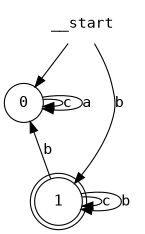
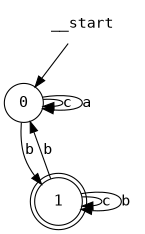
(114, 111) -> (23, 151)
